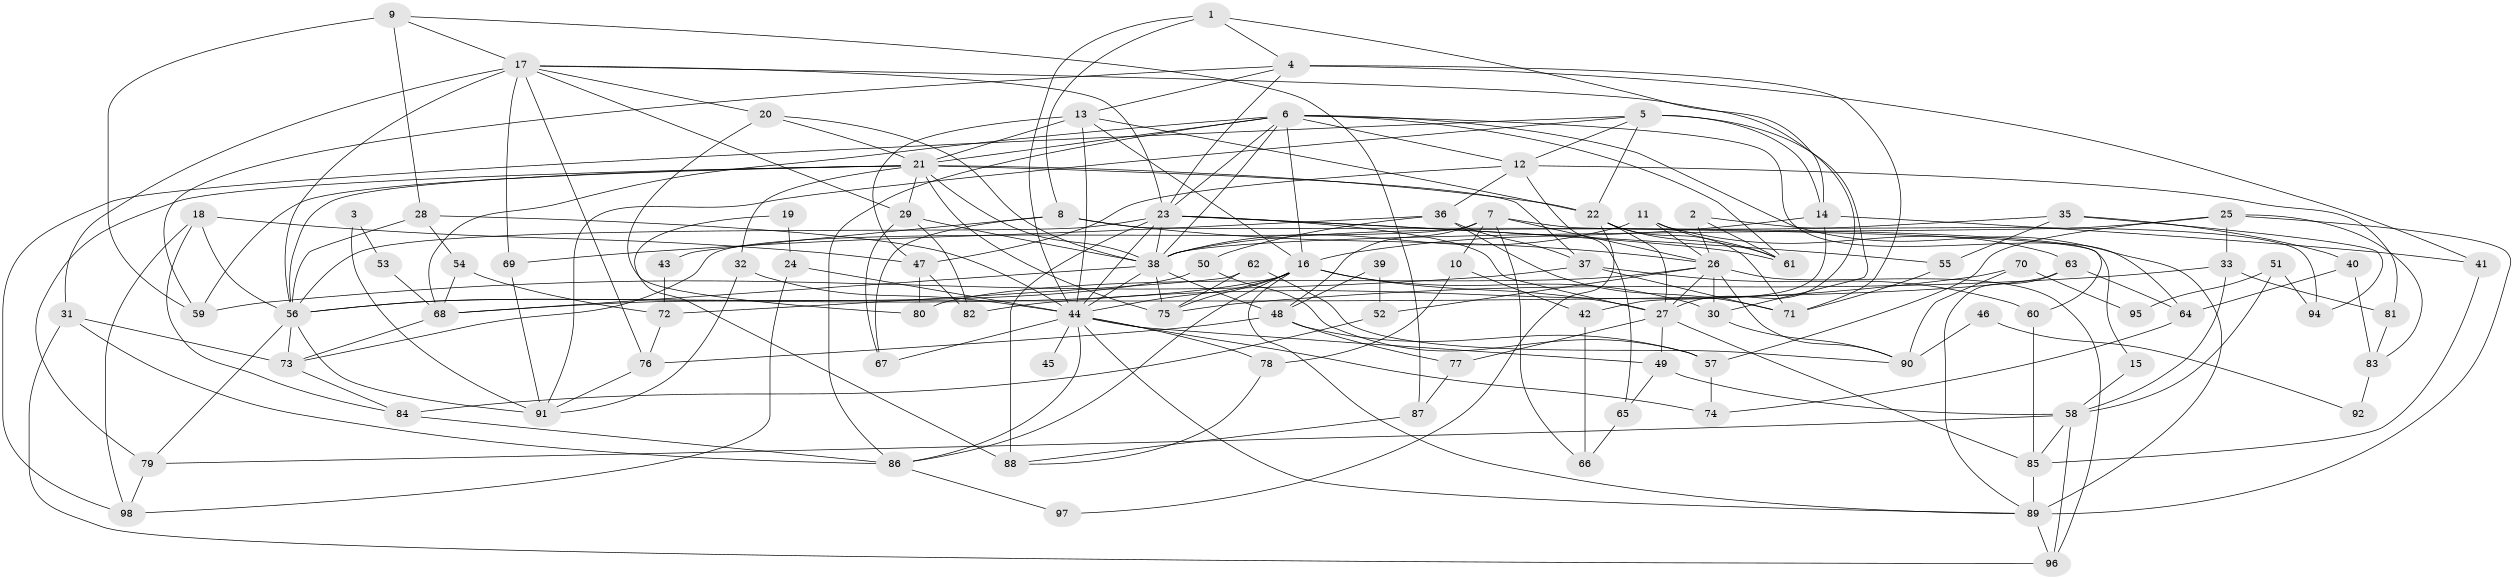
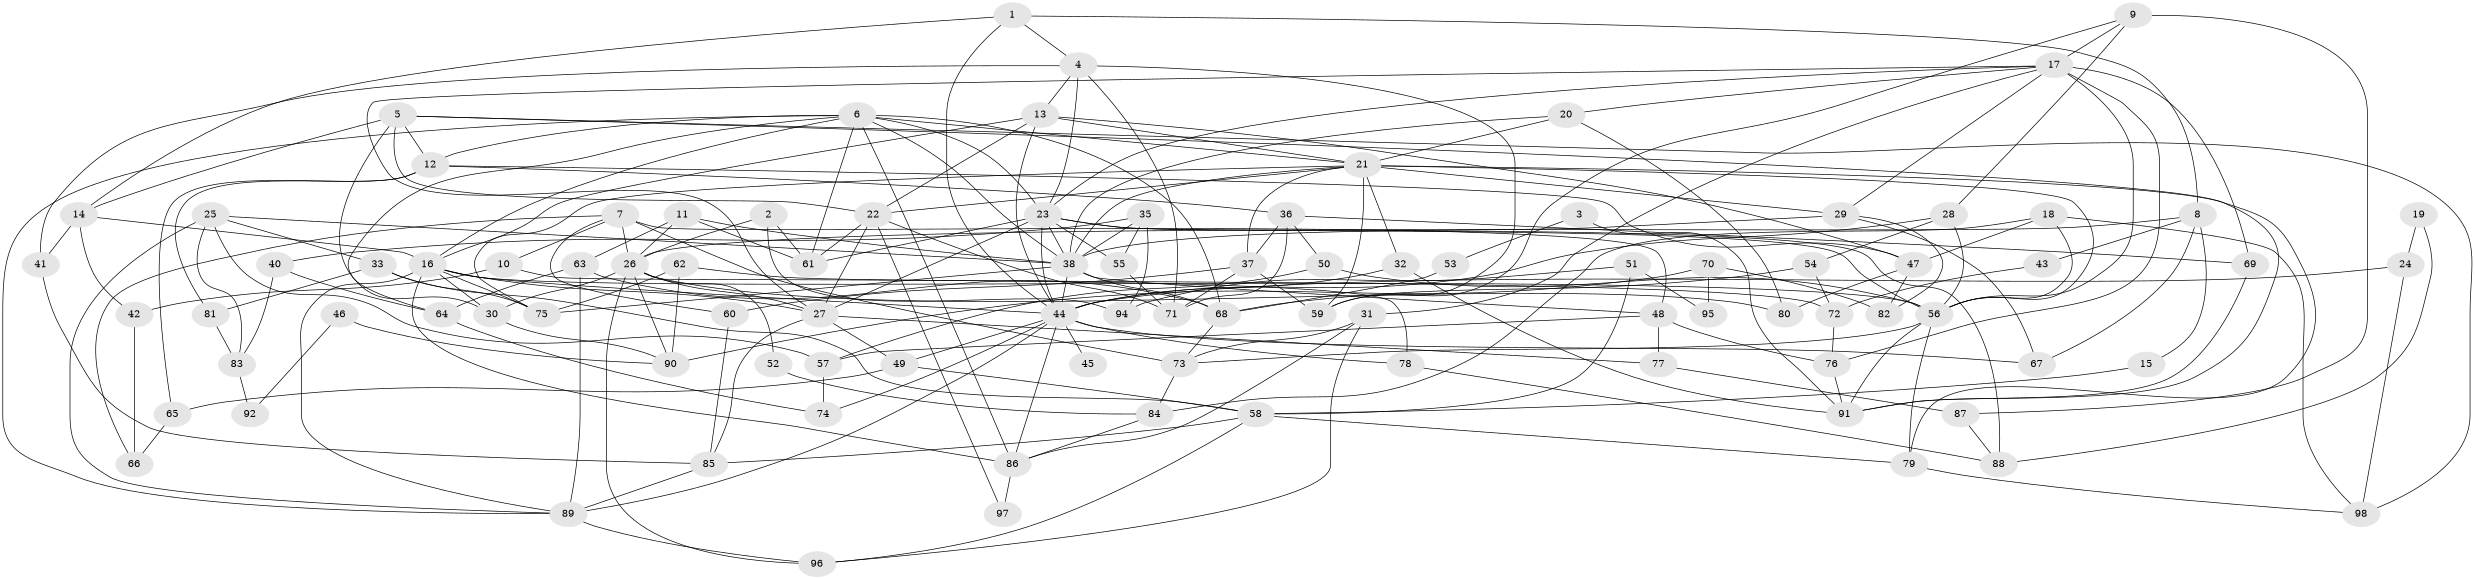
(1380, 265) -> none
